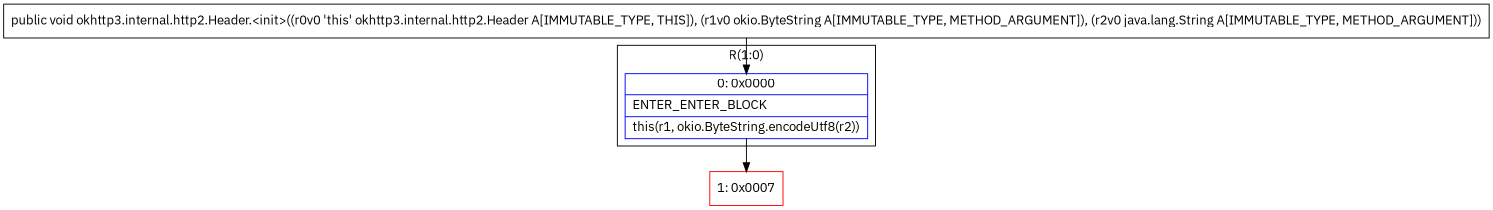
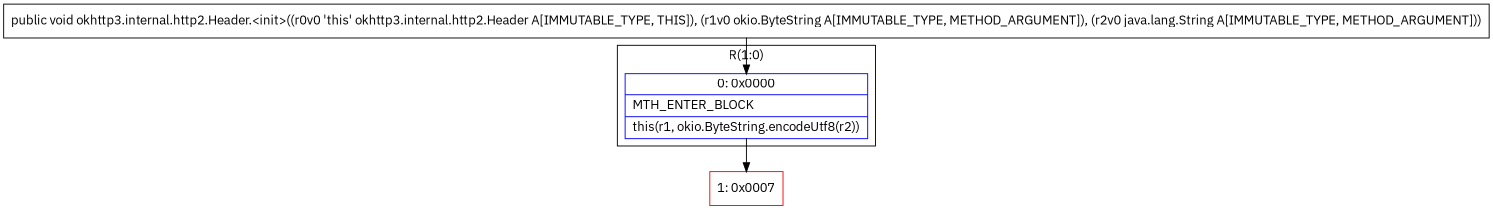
(700, 105) -> (693, 105)
